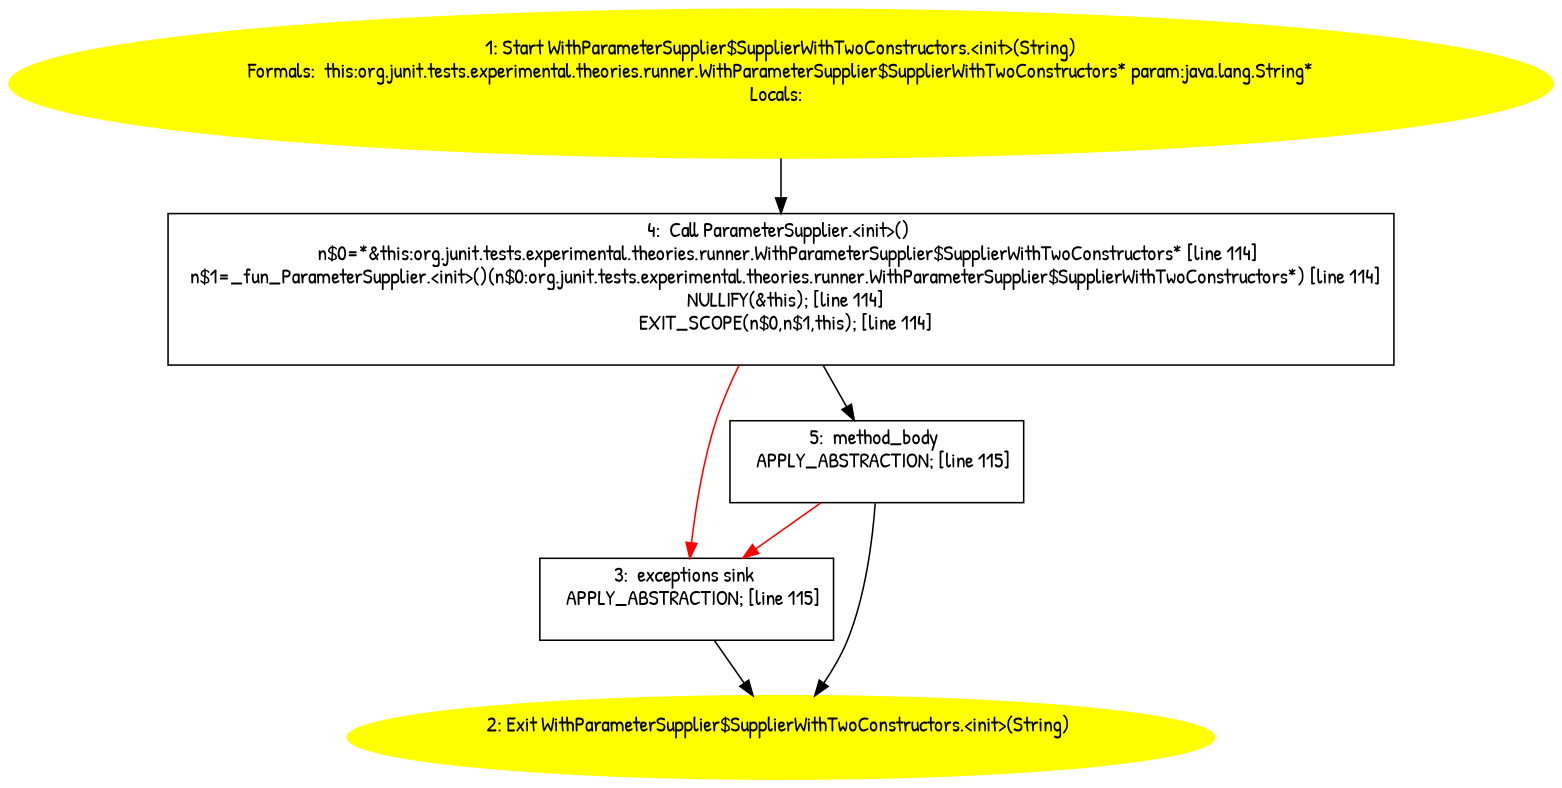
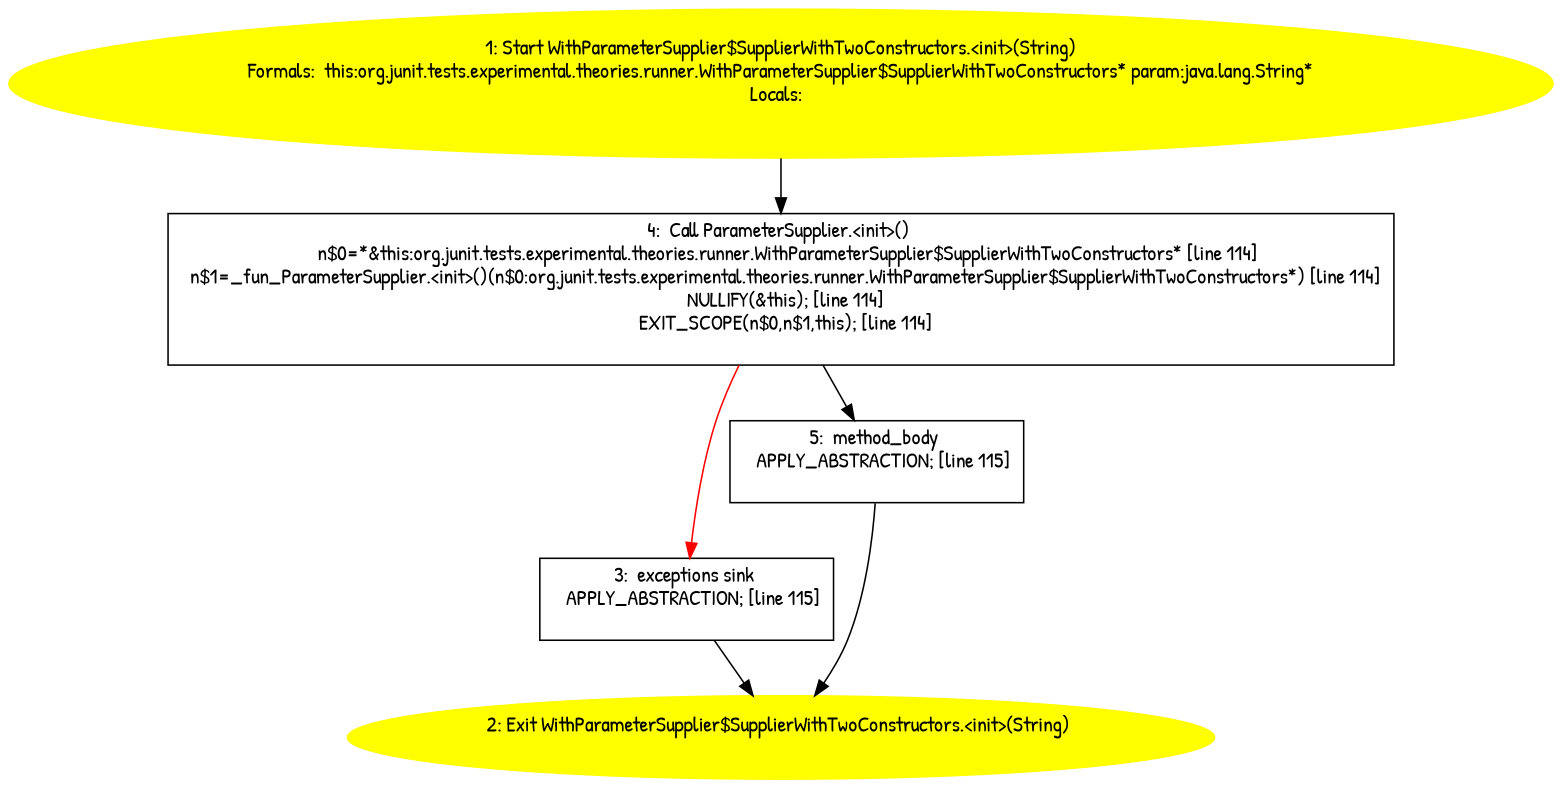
(788, 526) -> none
